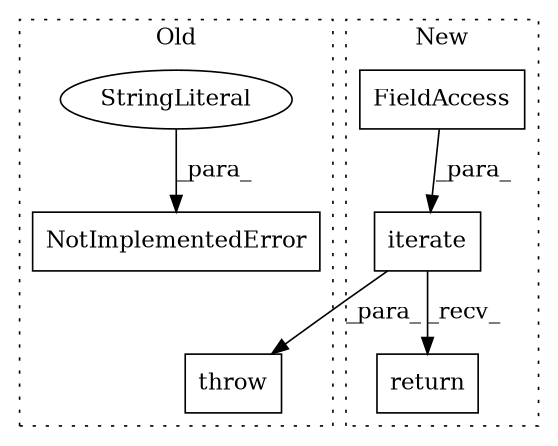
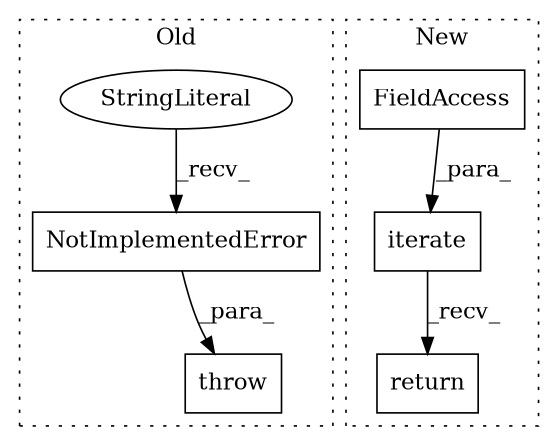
(214, 171) -> (214, 171)
(321, 318) -> (192, 306)
